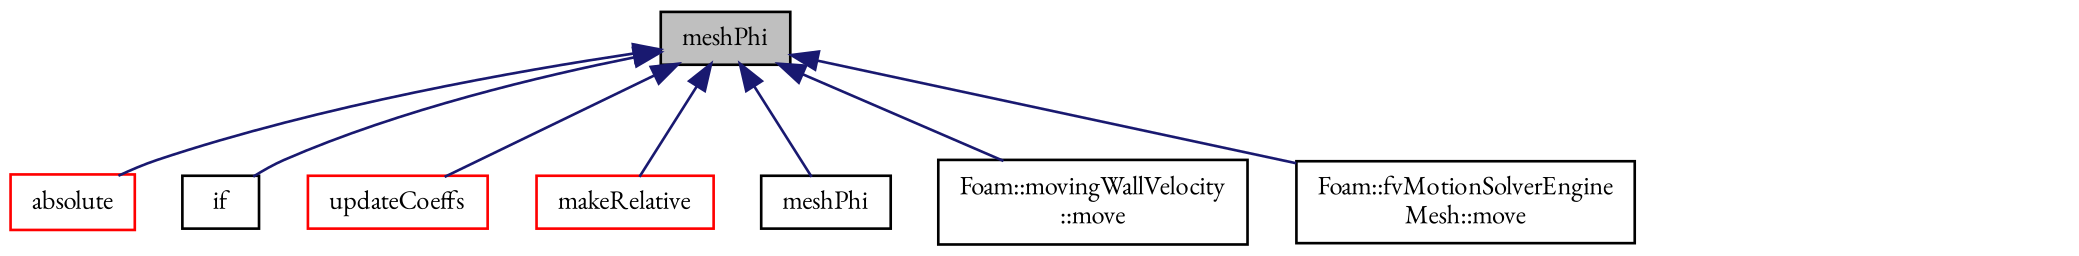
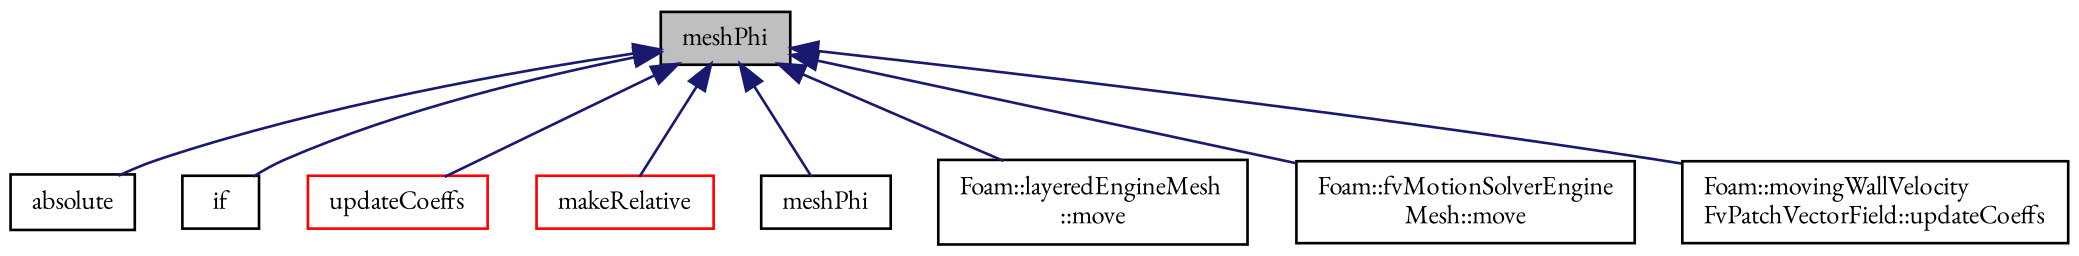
(73, 202) -> (73, 202)
(1093, 202) -> (1093, 202)
none -> (1875, 202)
